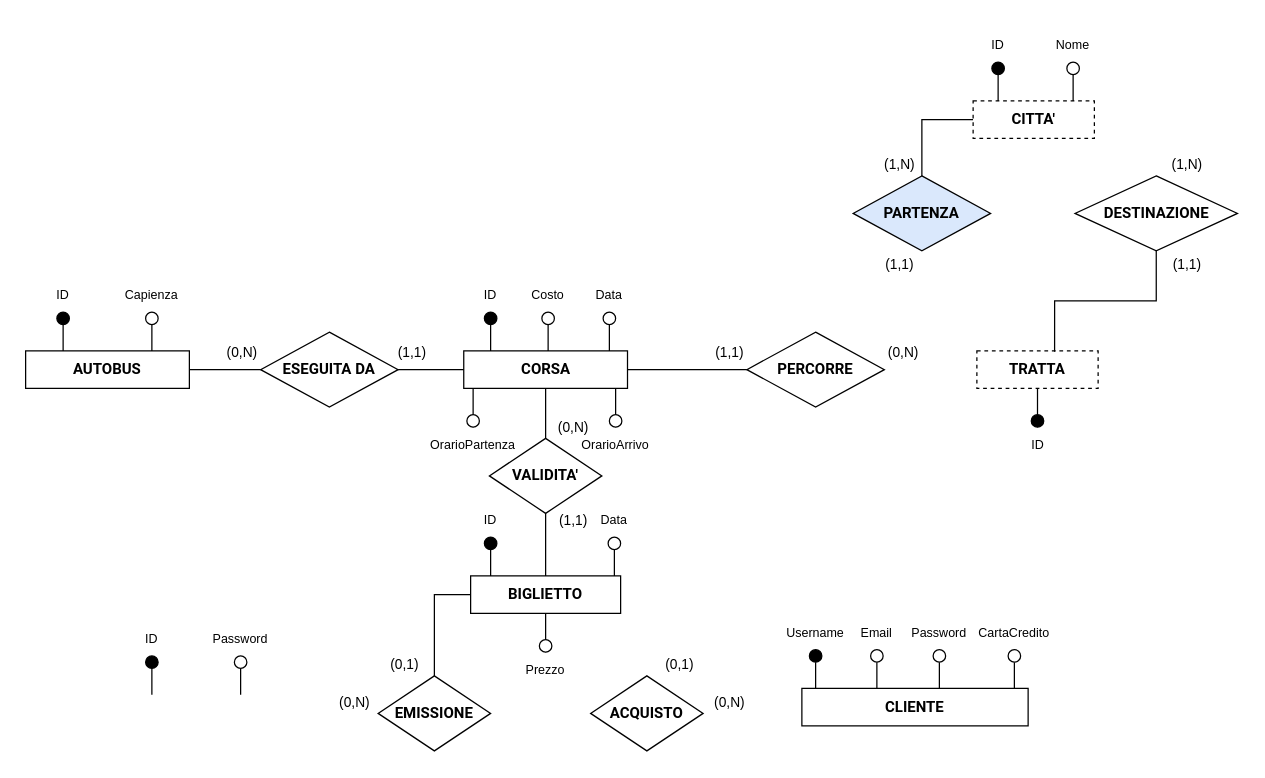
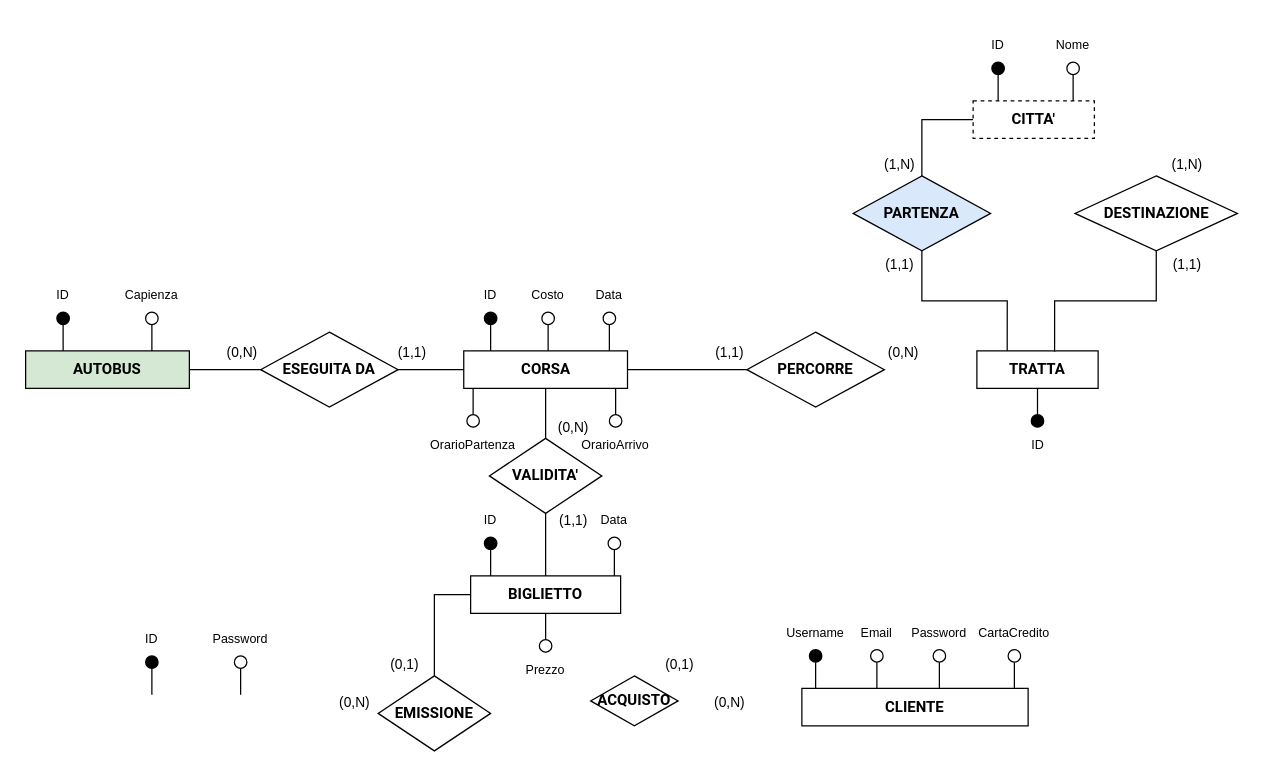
none -> (964, 301)
(108, 369) -> (108, 369)
(1038, 369) -> (1038, 369)
(647, 713) -> (634, 701)
